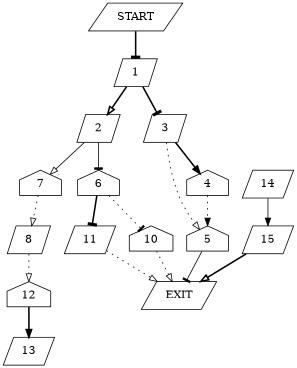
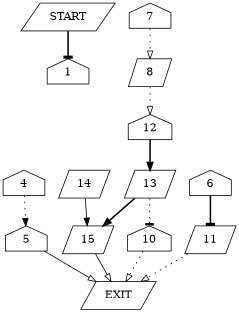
(136, 73) -> (68, 73)
(99, 128) -> none
(165, 128) -> none
none -> (122, 209)
(124, 211) -> (150, 210)
(195, 265) -> (67, 264)
(227, 266) -> (101, 264)
